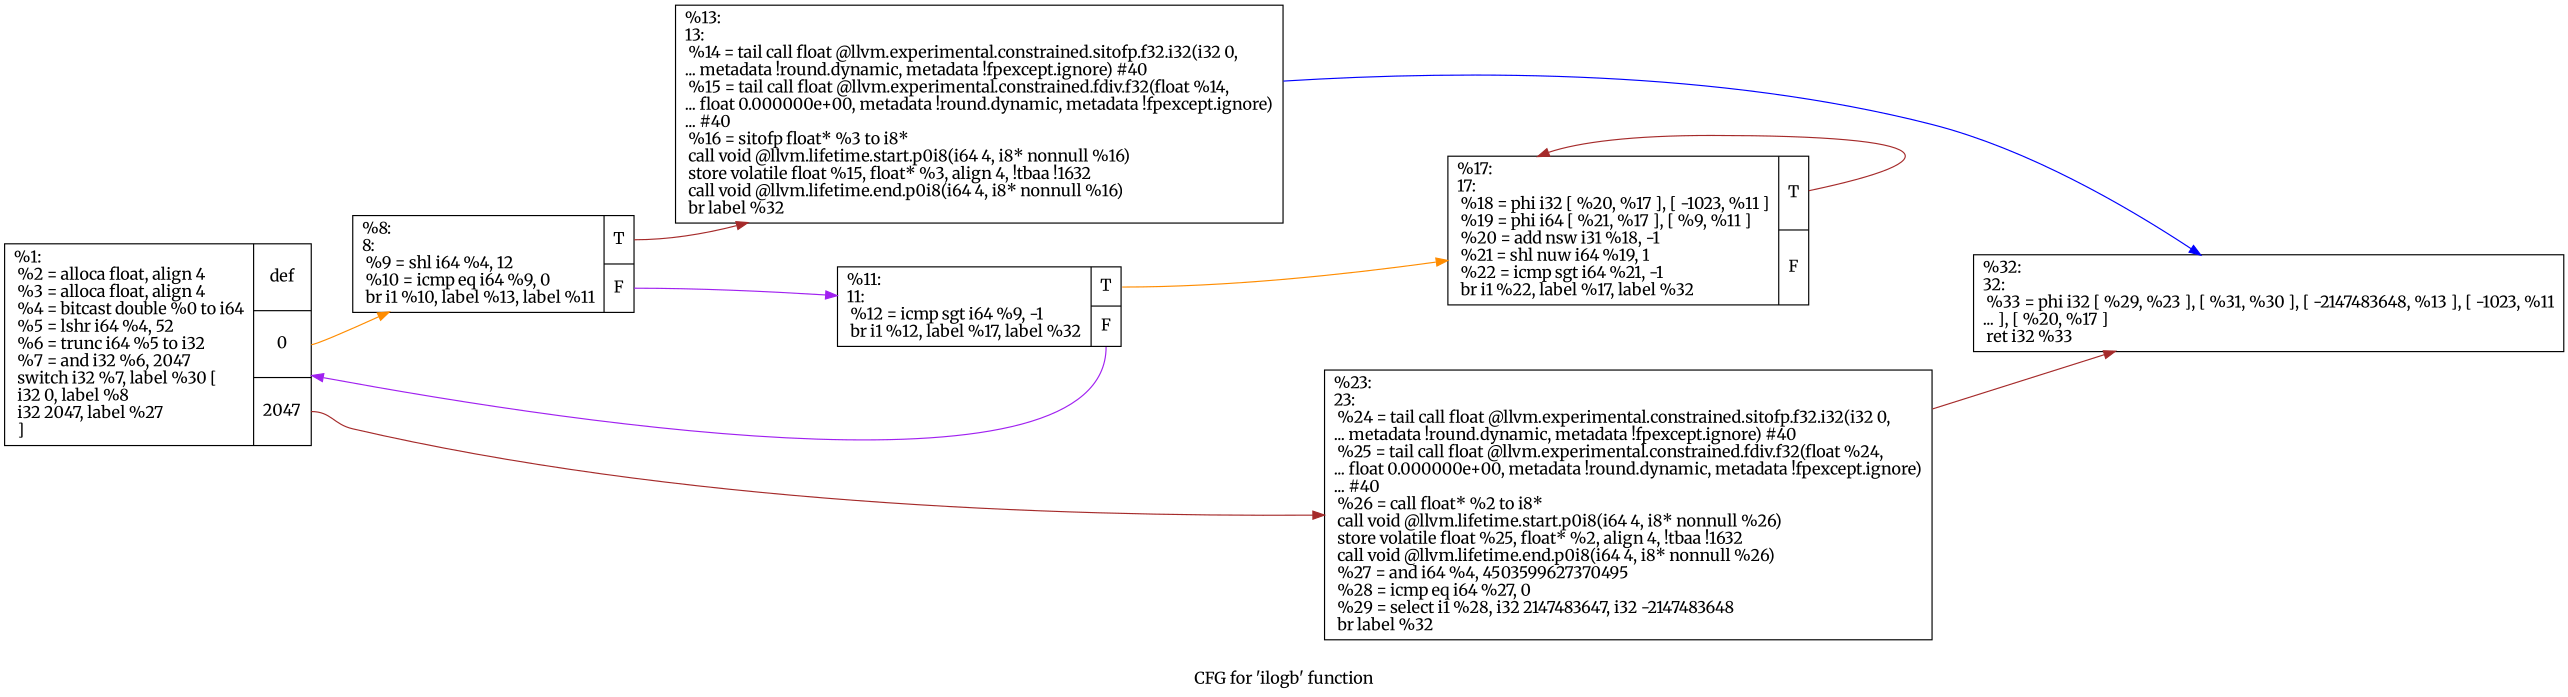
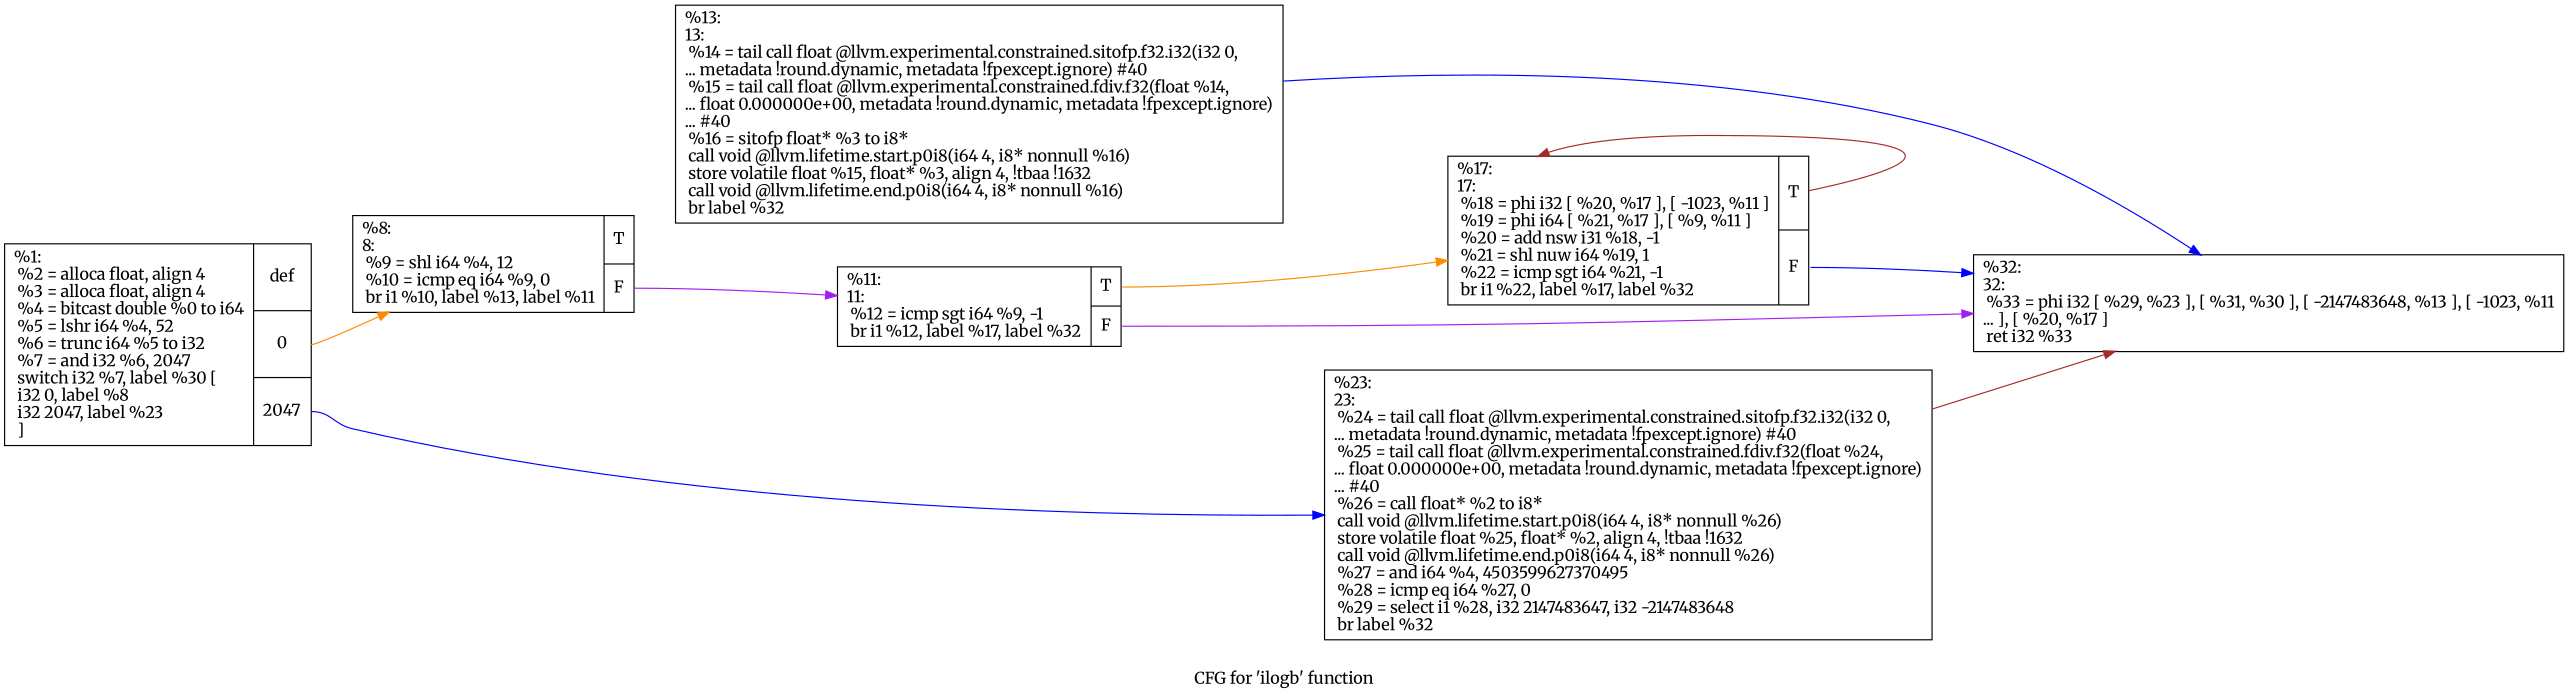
(686, 236) -> none
none -> (1886, 269)
(89, 413) -> (89, 413)
(732, 433) -> (1542, 323)
(808, 496) -> (808, 496)
